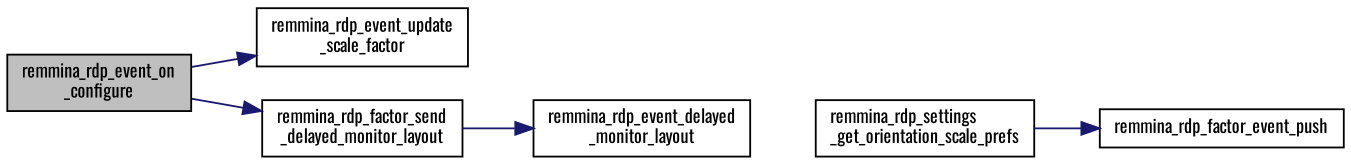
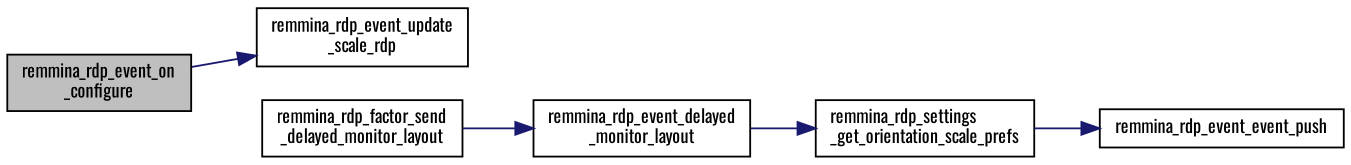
(362, 37) -> (362, 37)
(217, 103) -> none
none -> (774, 128)
(1222, 128) -> (1222, 128)
